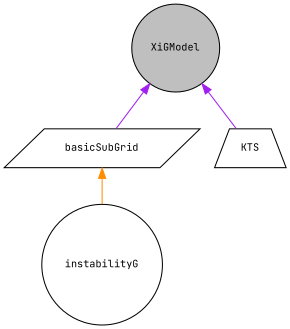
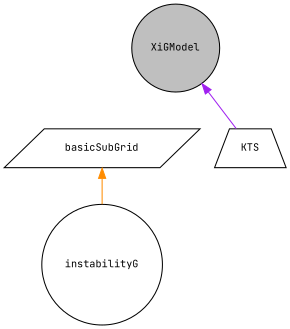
(130, 110) -> none
